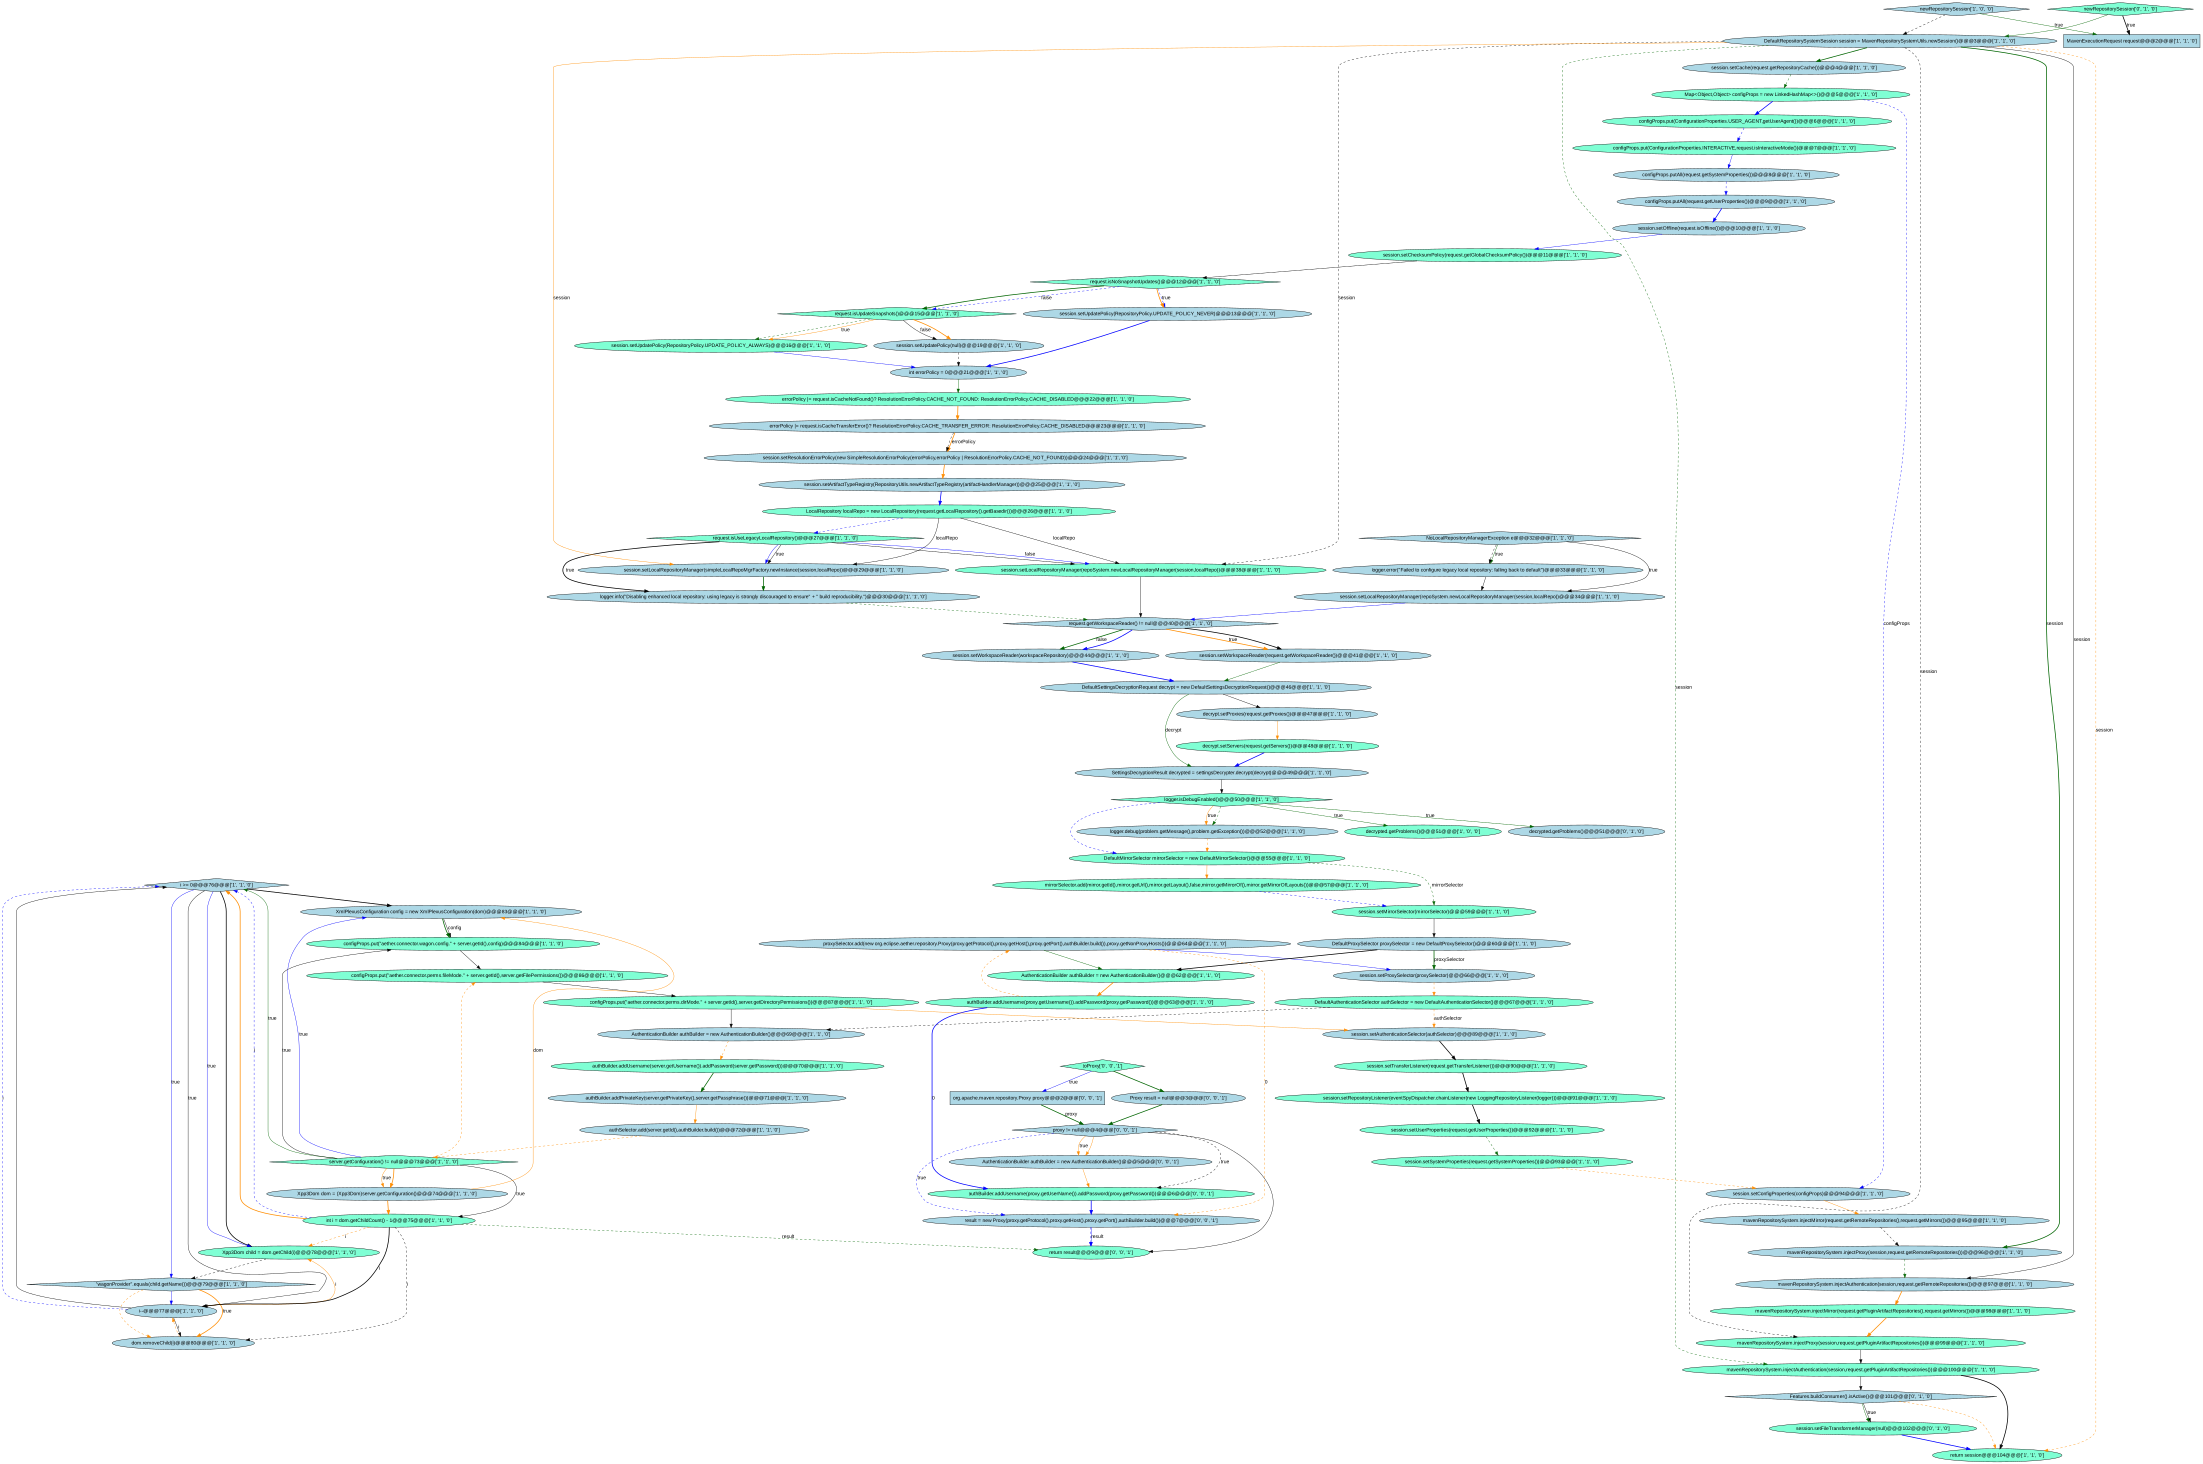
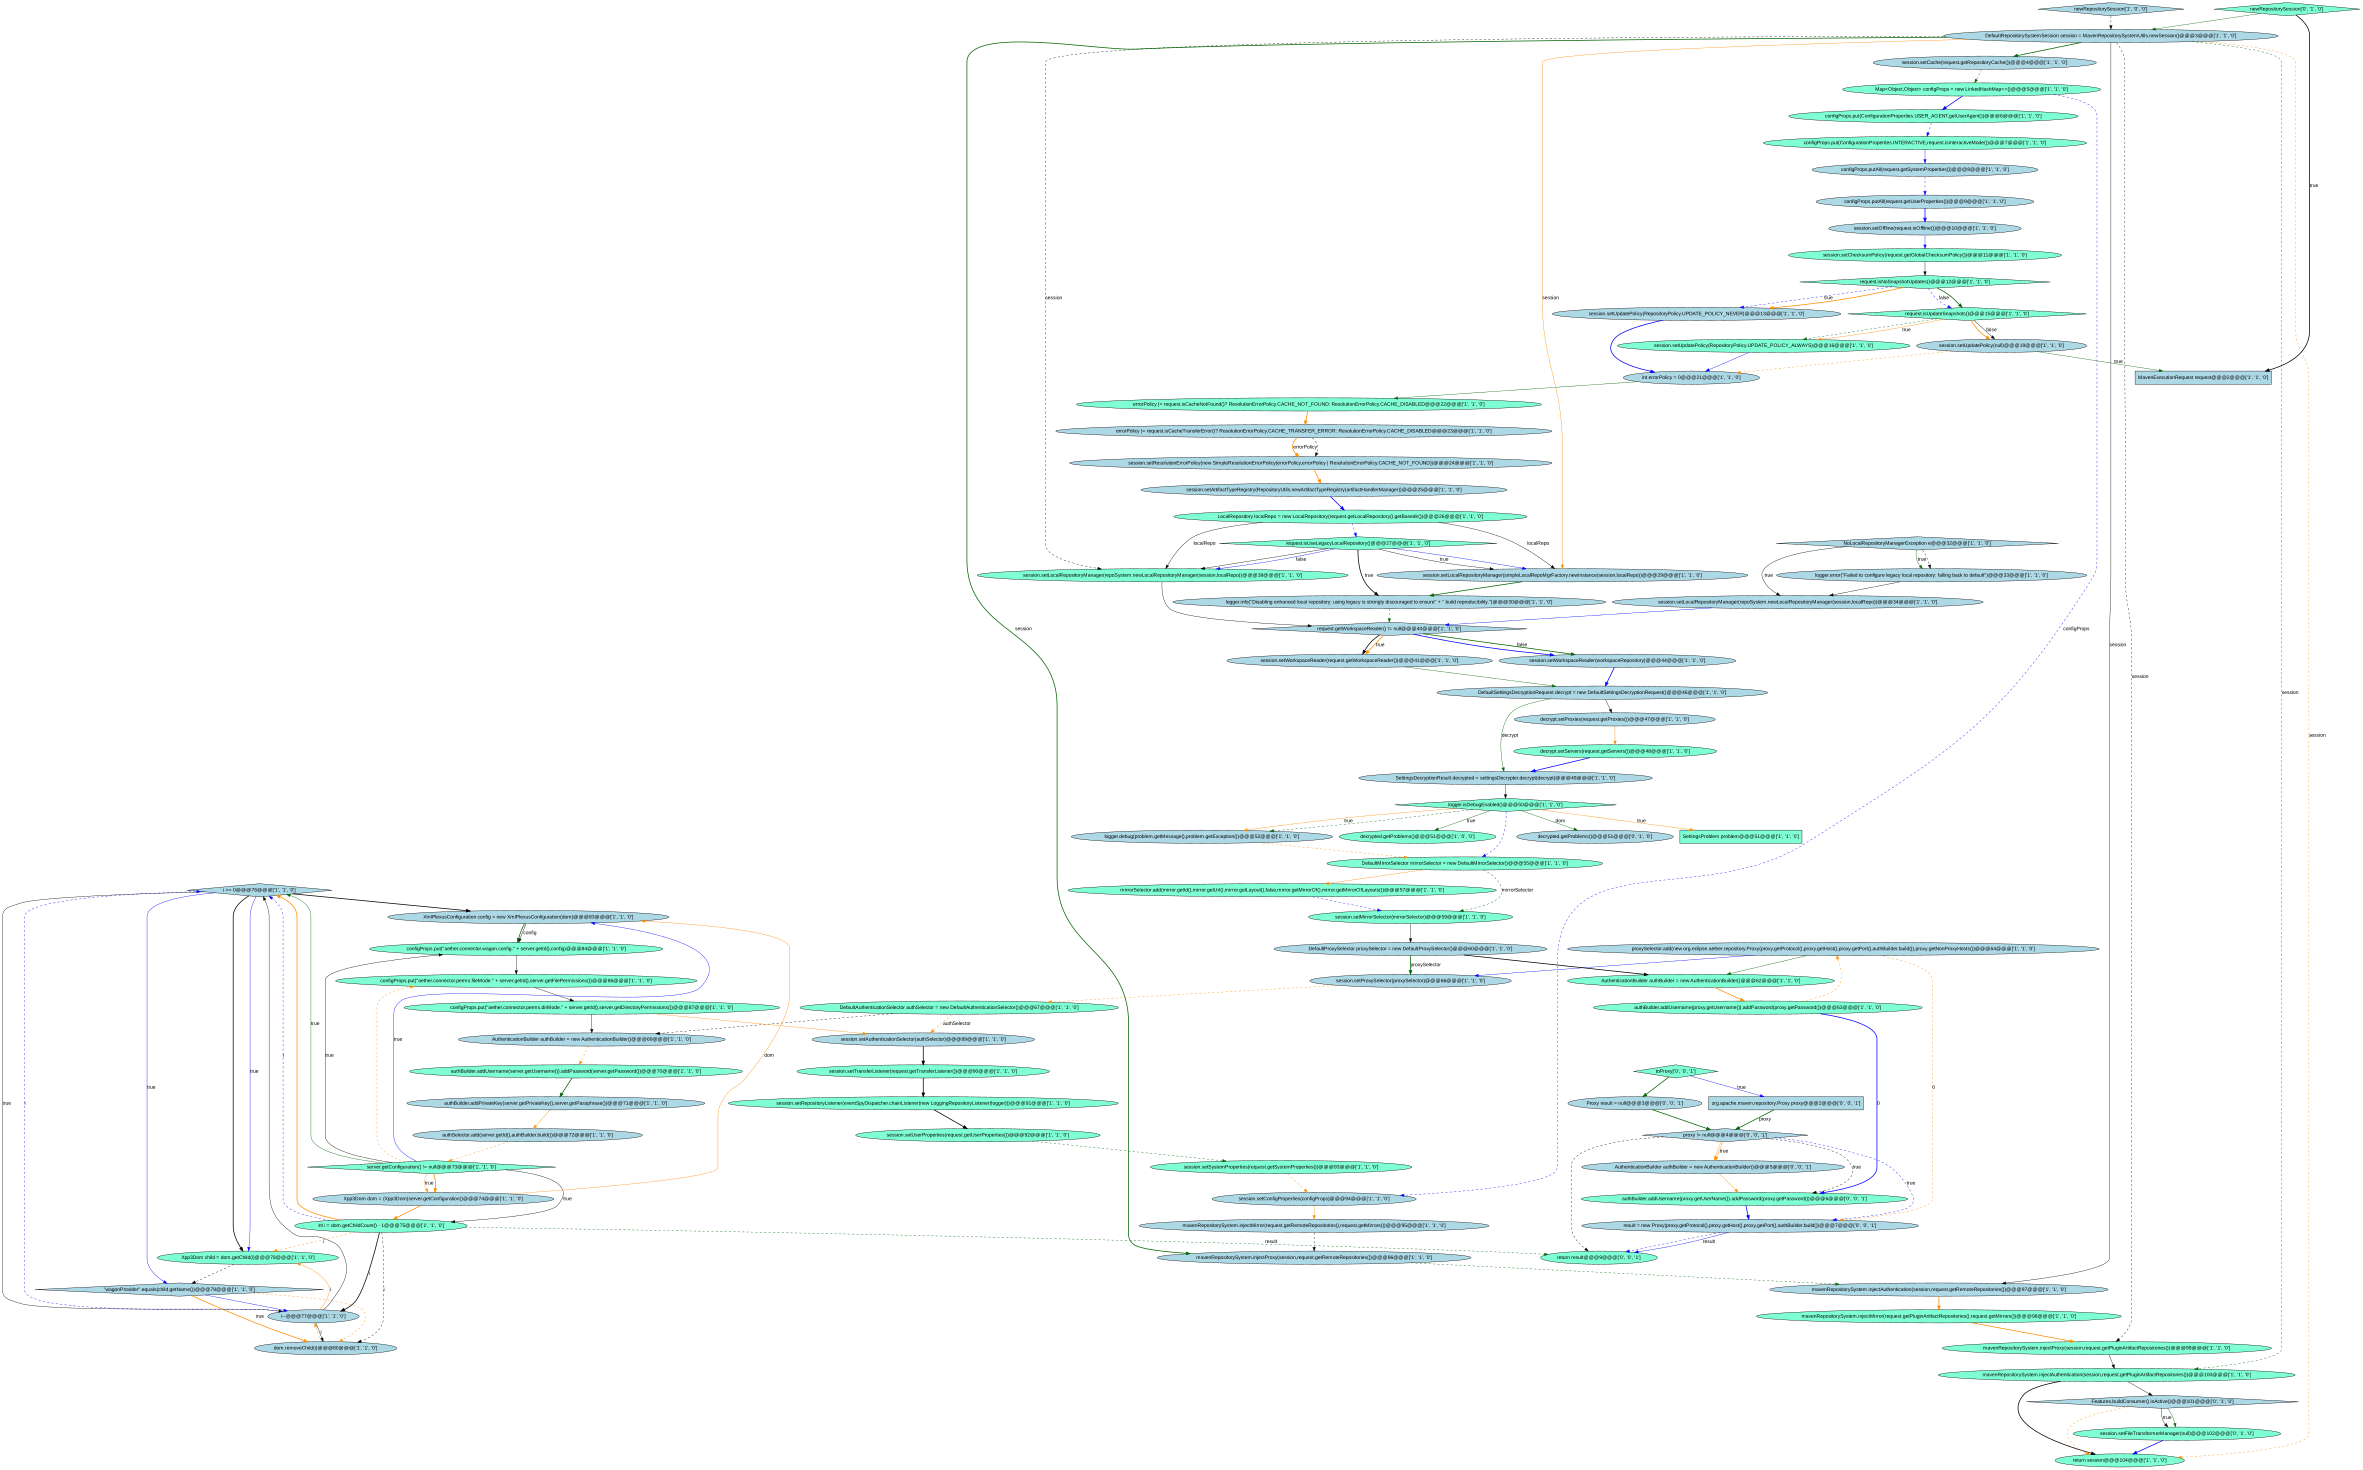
(2036, 24) -> (2102, 362)
(959, 357) -> (1846, 362)
(1430, 816) -> (1561, 821)
none -> (1741, 837)
(1272, 1196) -> (1574, 1160)
